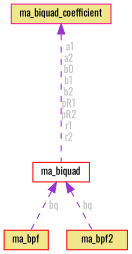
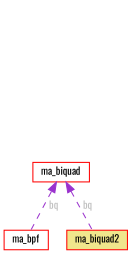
(61, 14) -> none
(26, 240) -> (26, 240)
(97, 240) -> (97, 240)
